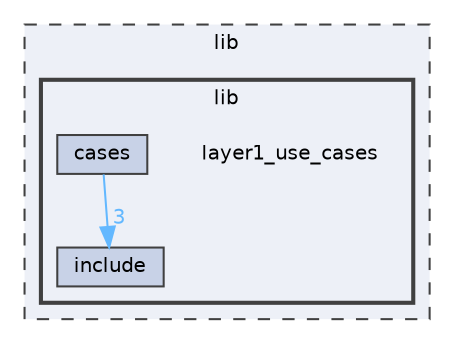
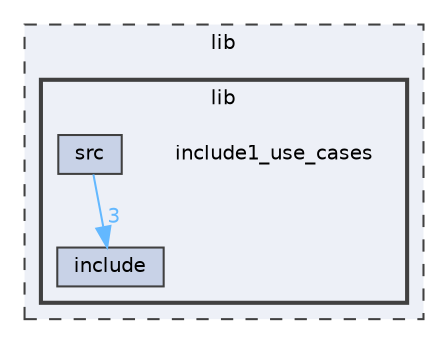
(102, 154) -> (90, 154)
(291, 154) -> (274, 154)
